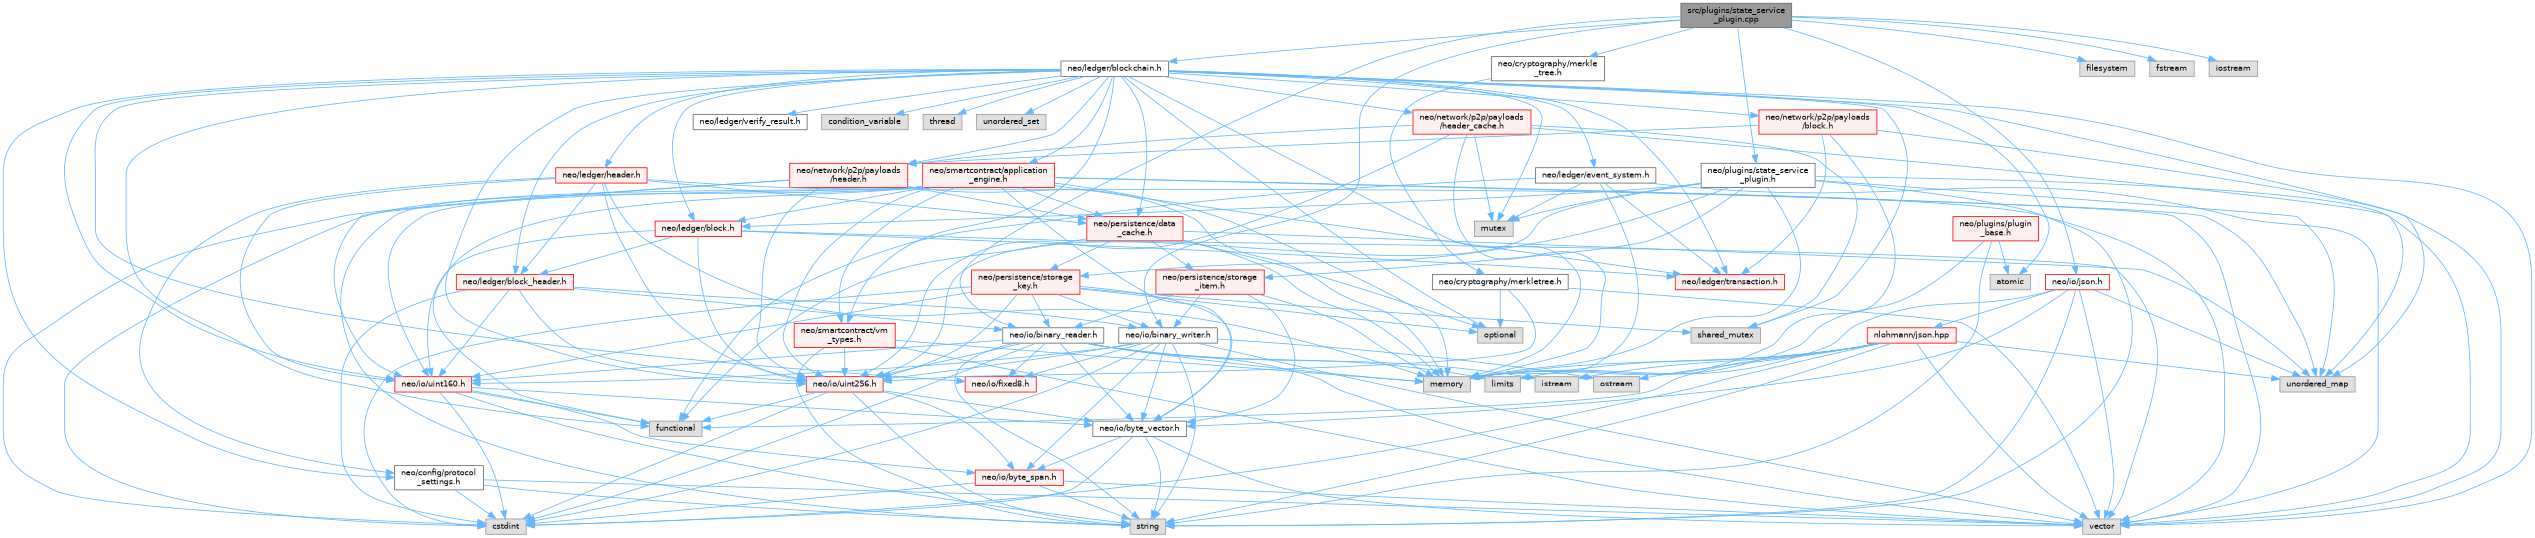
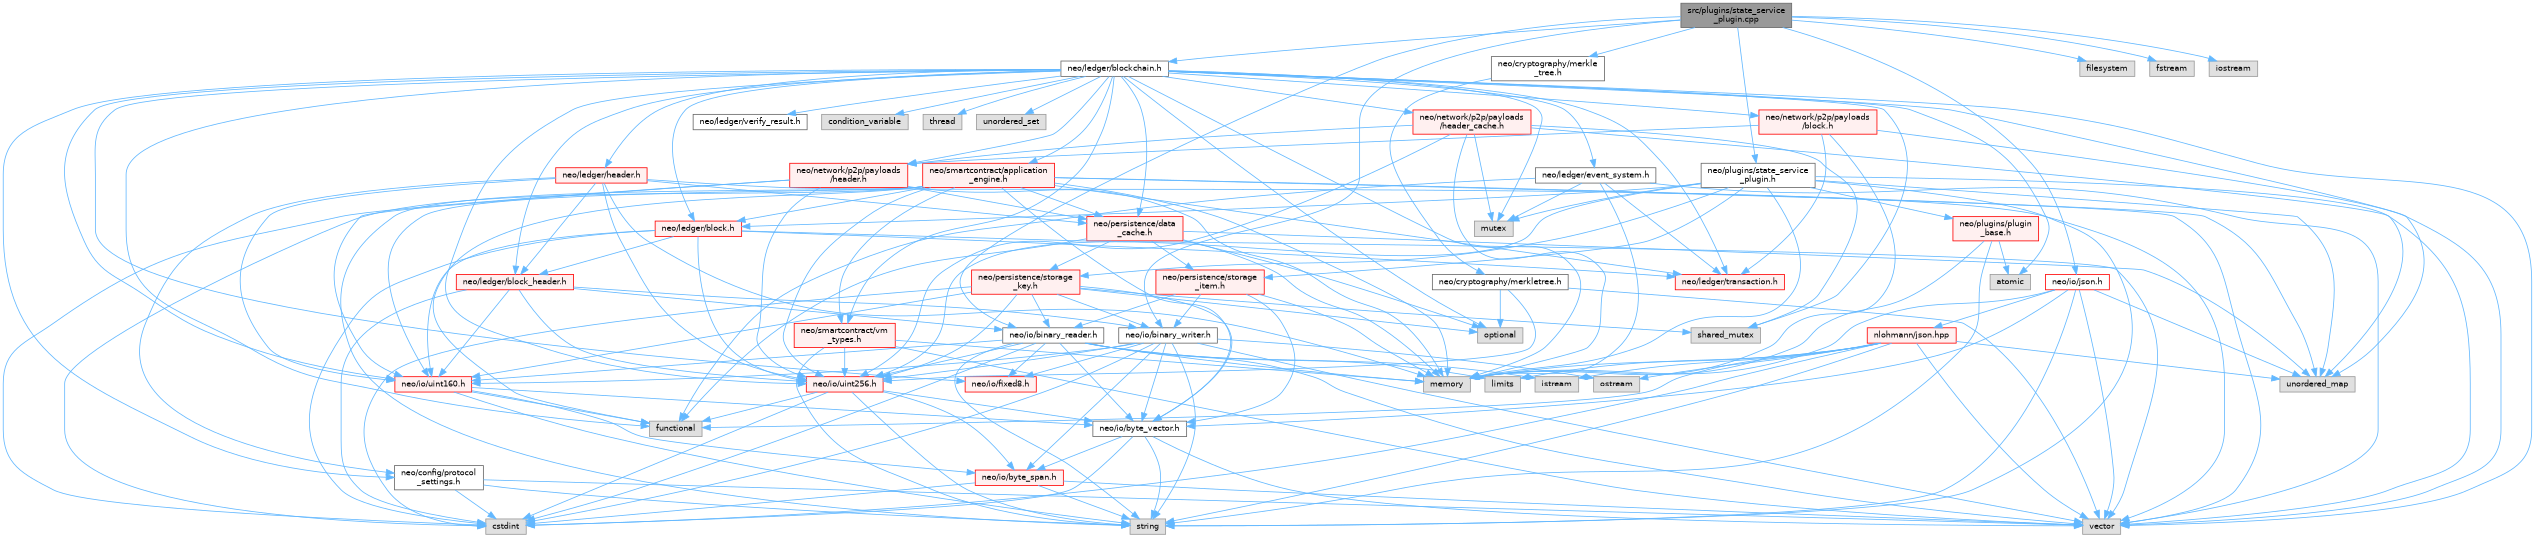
none -> (1905, 208)
(481, 447) -> (360, 310)
